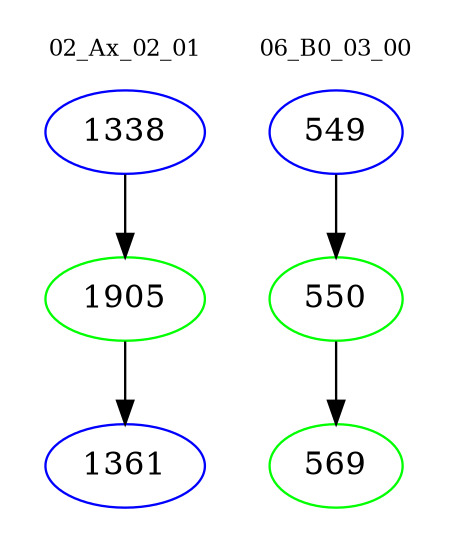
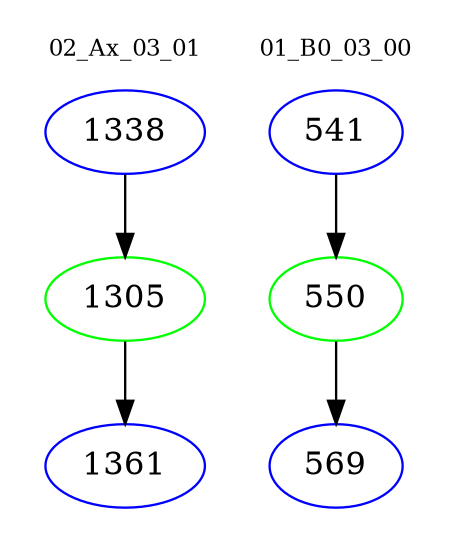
(125, 50) -> (125, 50)
(336, 50) -> (336, 50)
(336, 132) -> (336, 132)
(125, 299) -> (125, 299)
(336, 466) -> (336, 466)
